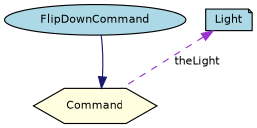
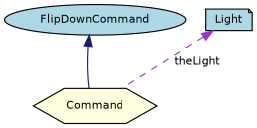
(103, 56) -> (88, 67)
